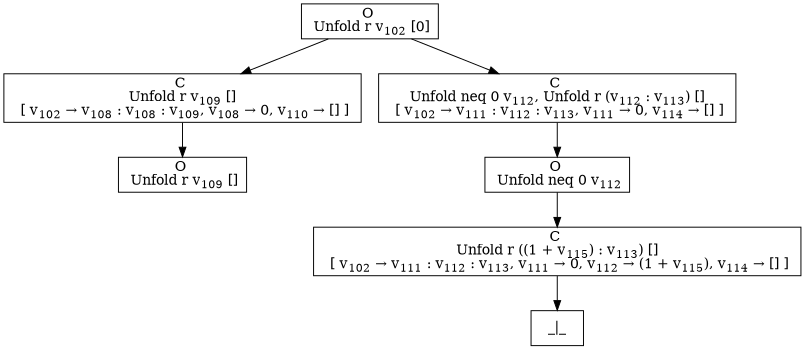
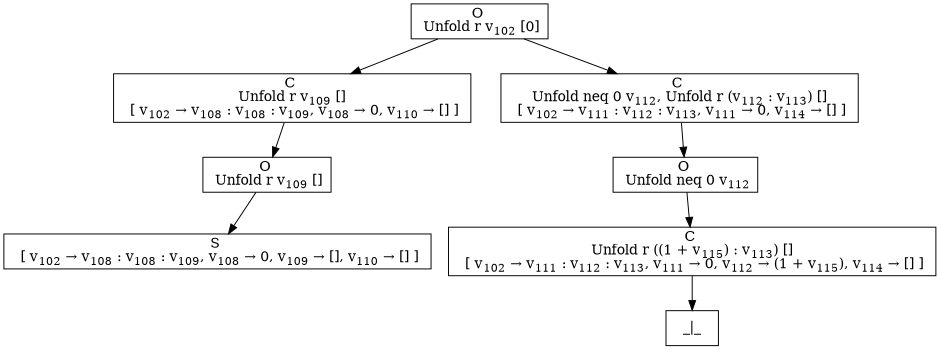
none -> (217, 251)
